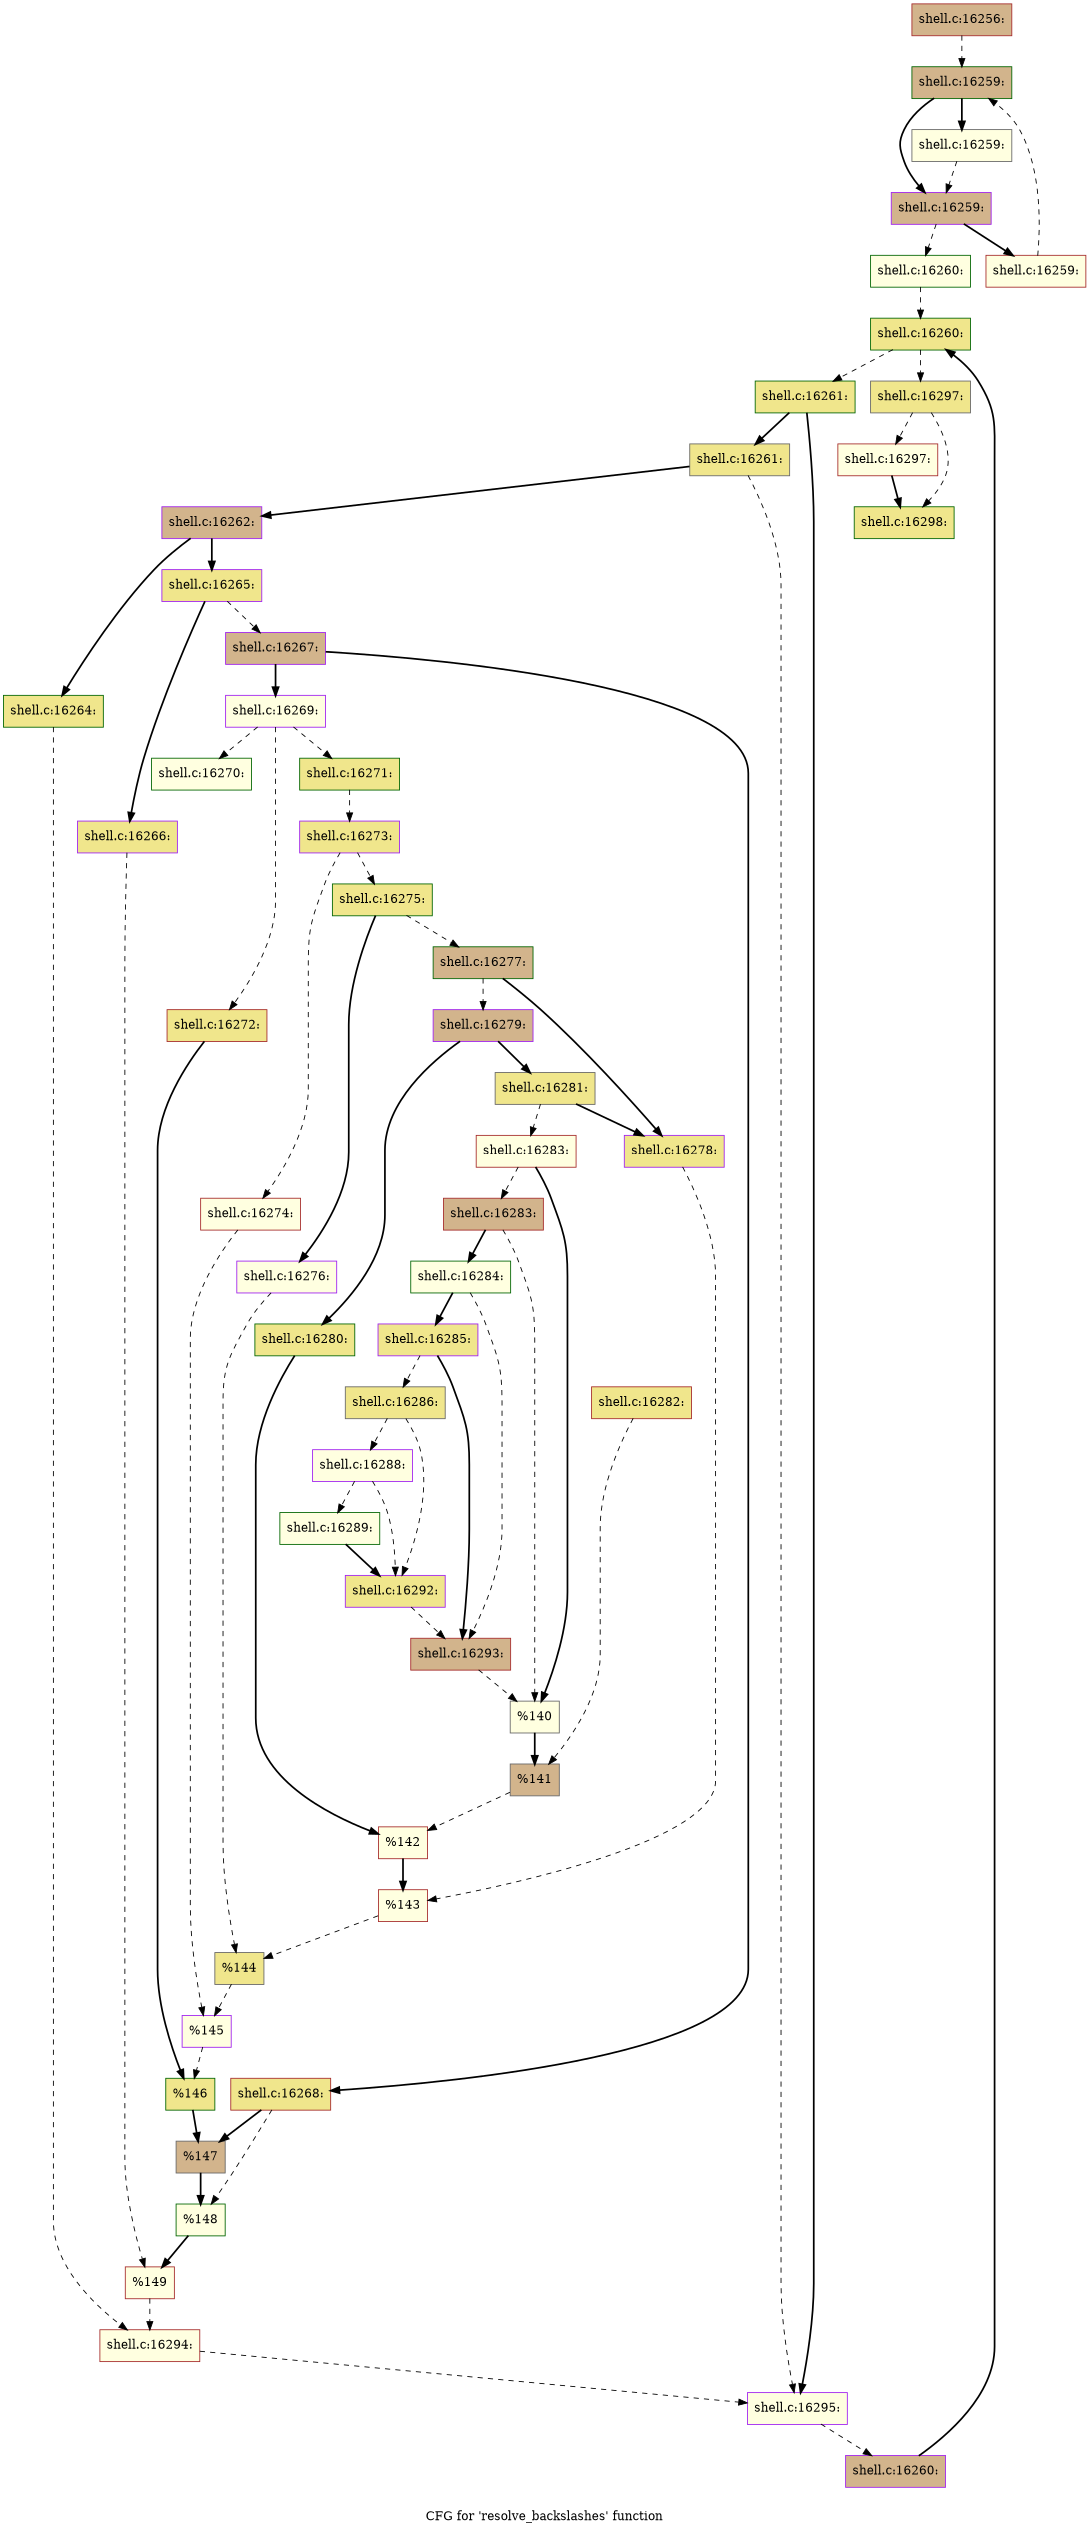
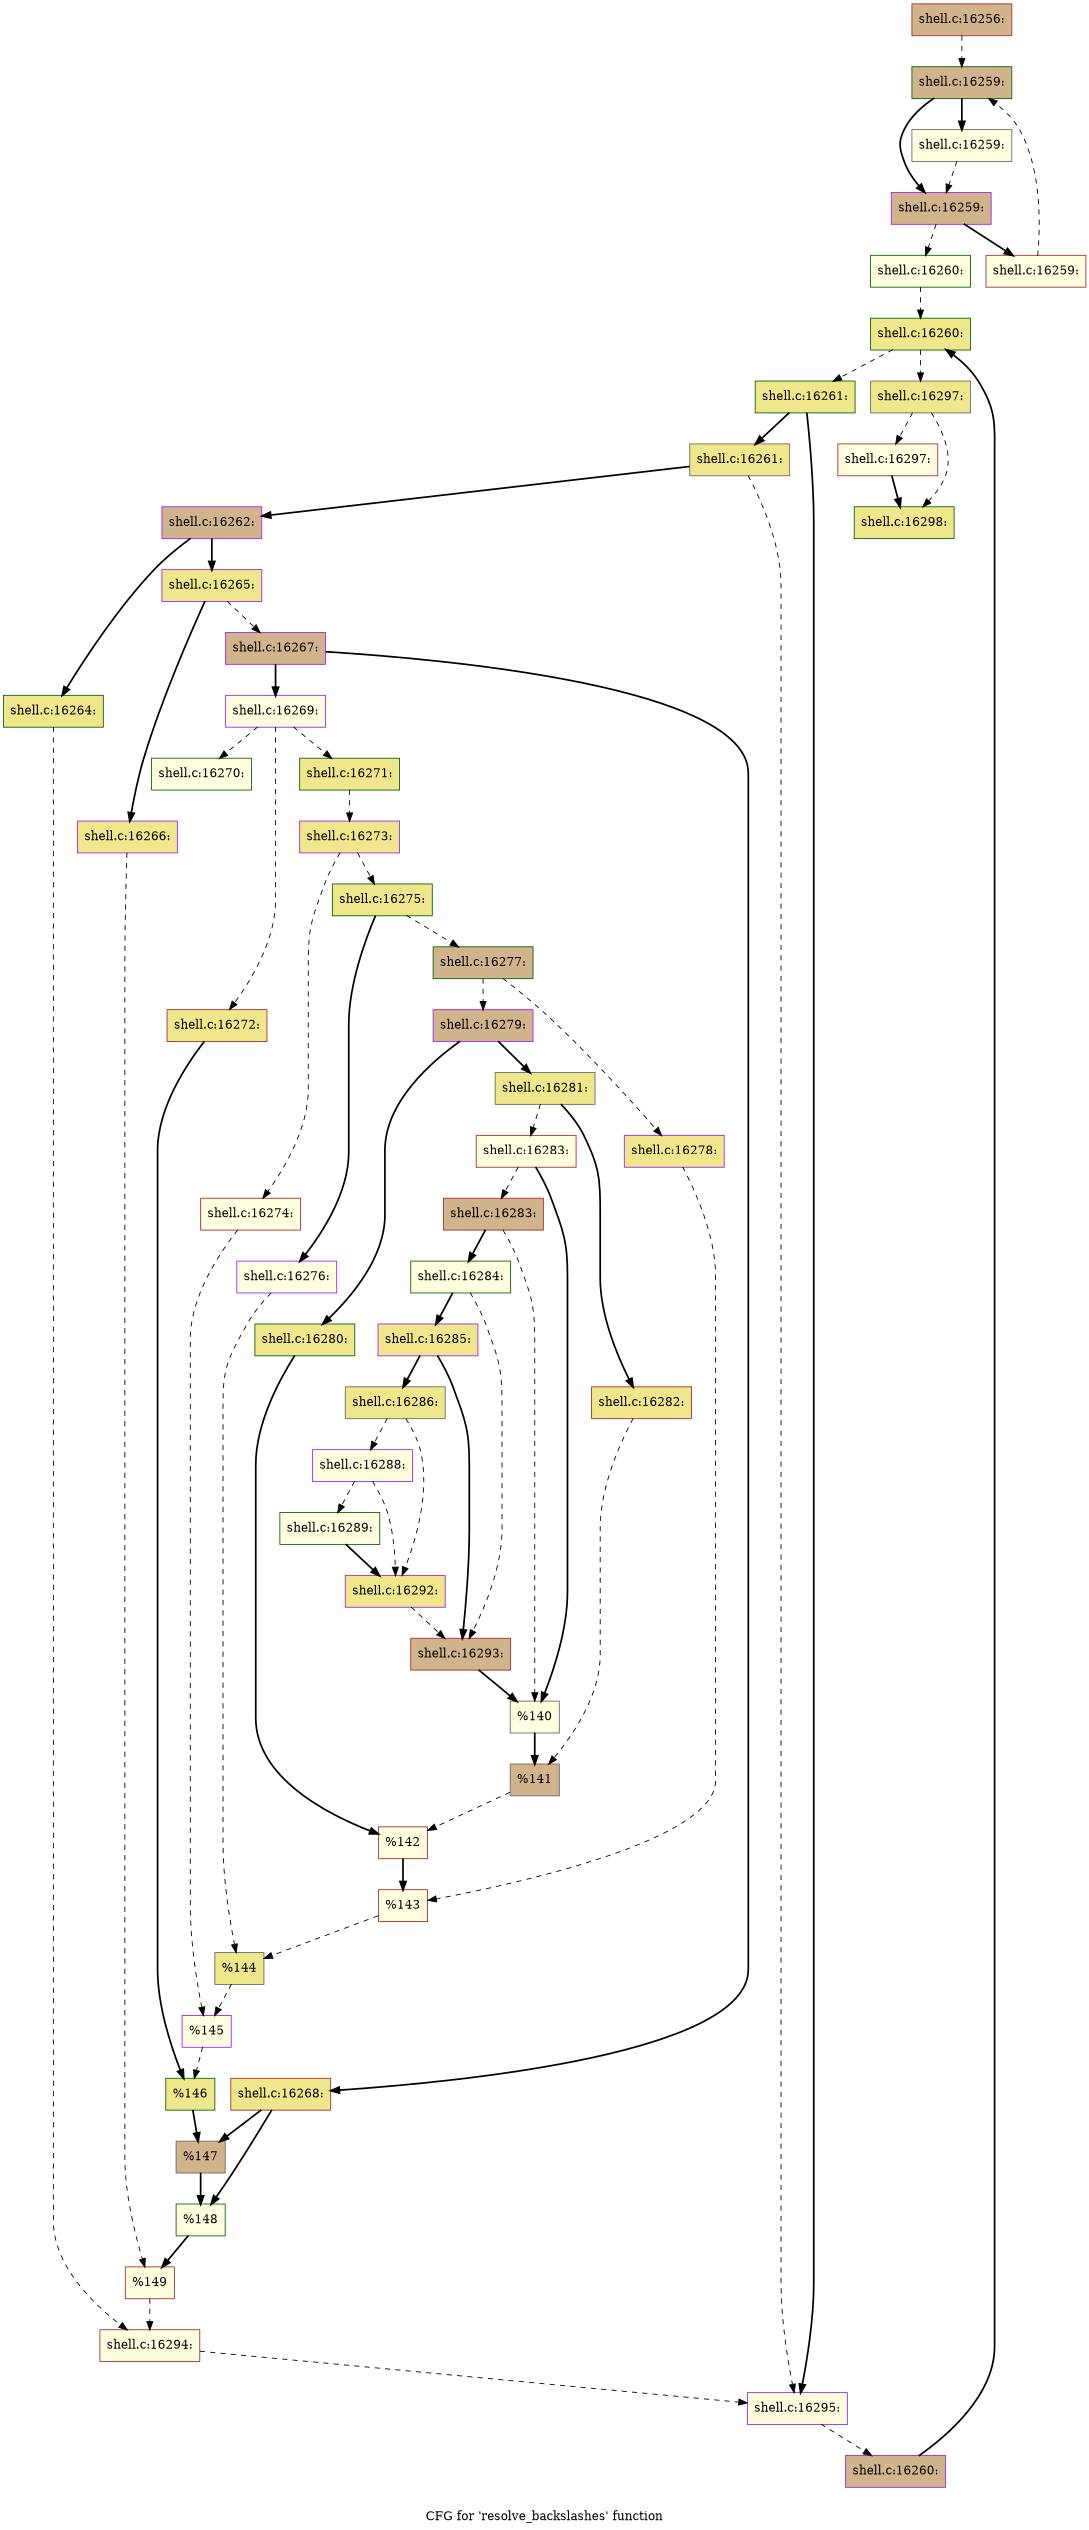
(583, 1050) -> (583, 1050)
(606, 1118) -> (600, 1239)
(414, 1368) -> (414, 1368)
(494, 1683) -> (494, 1683)
(245, 2154) -> (245, 2154)
